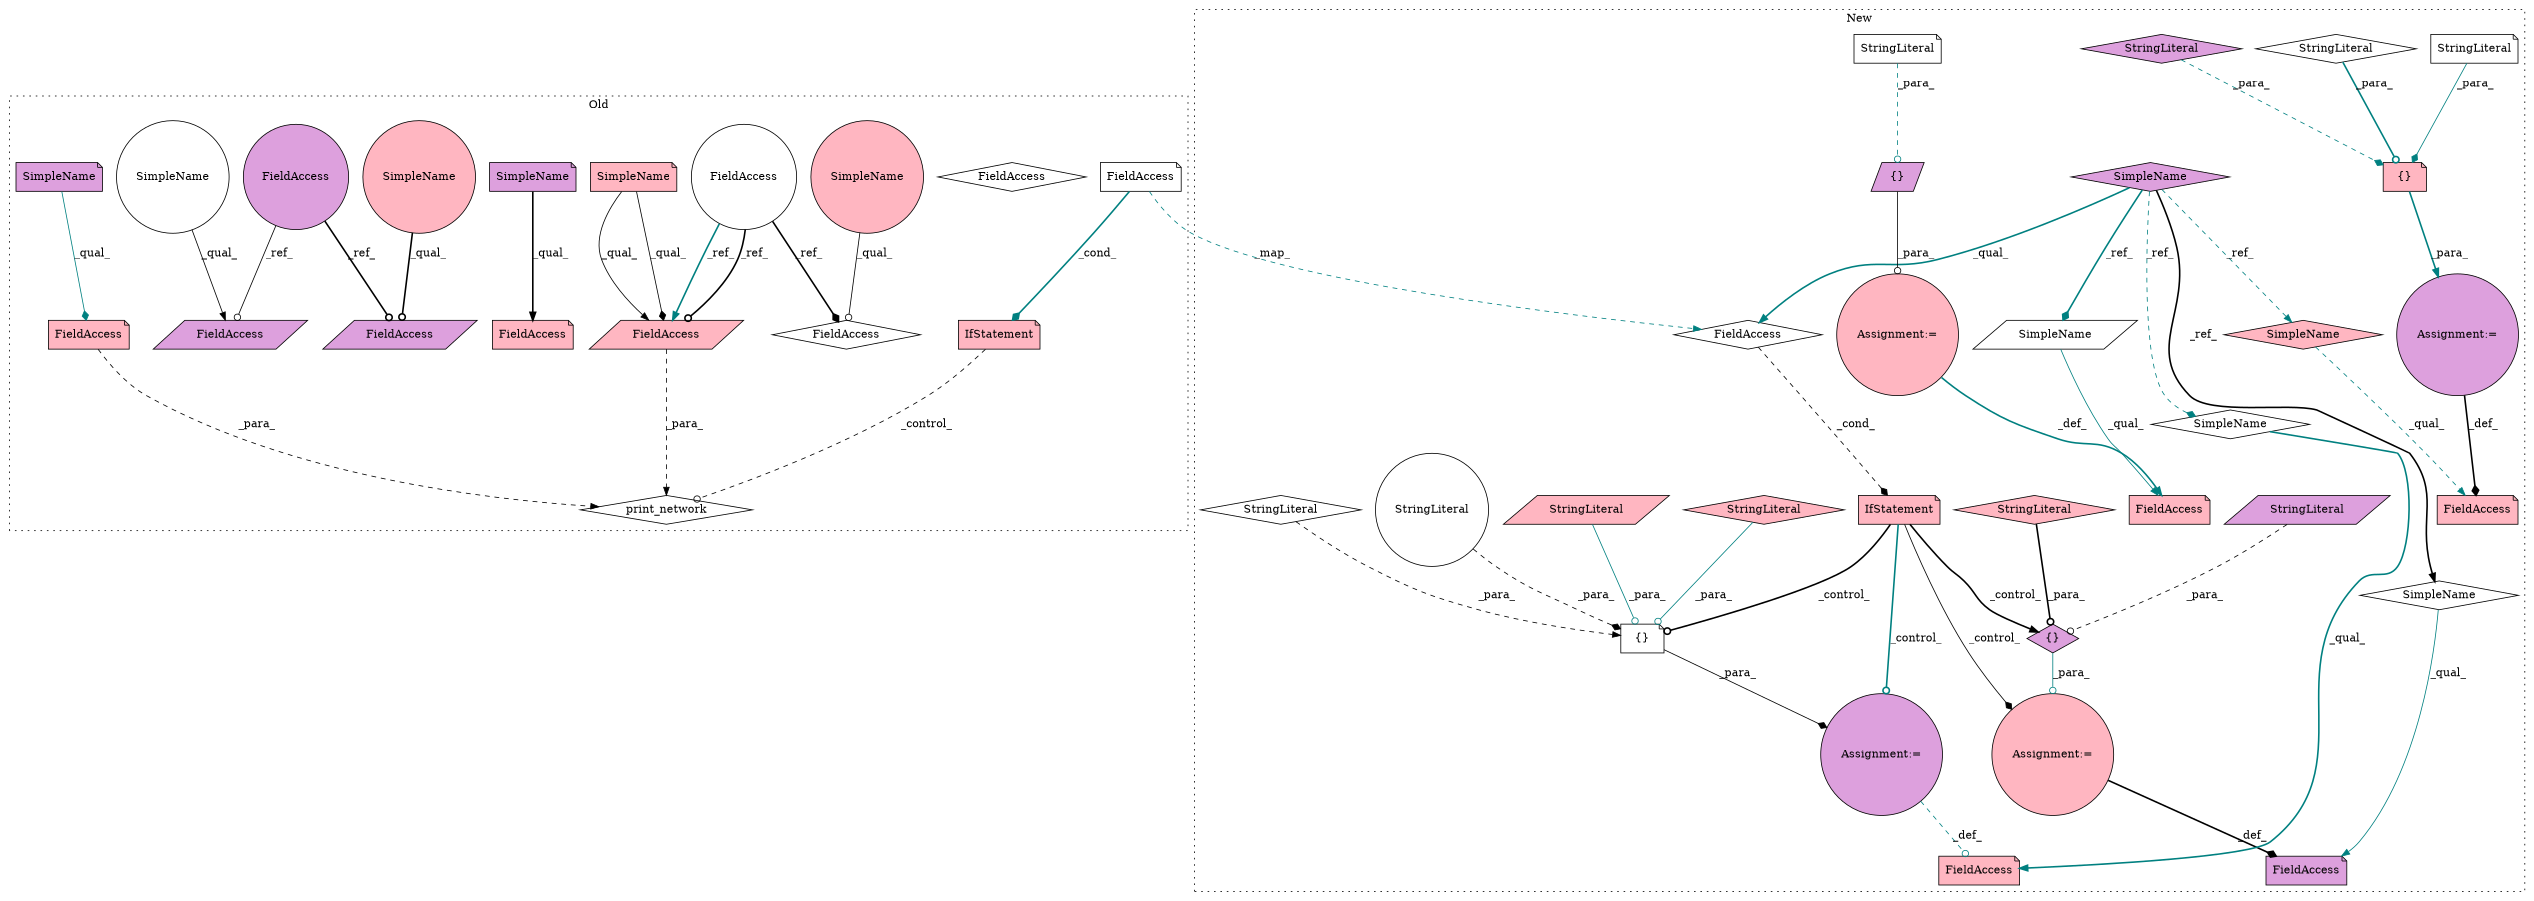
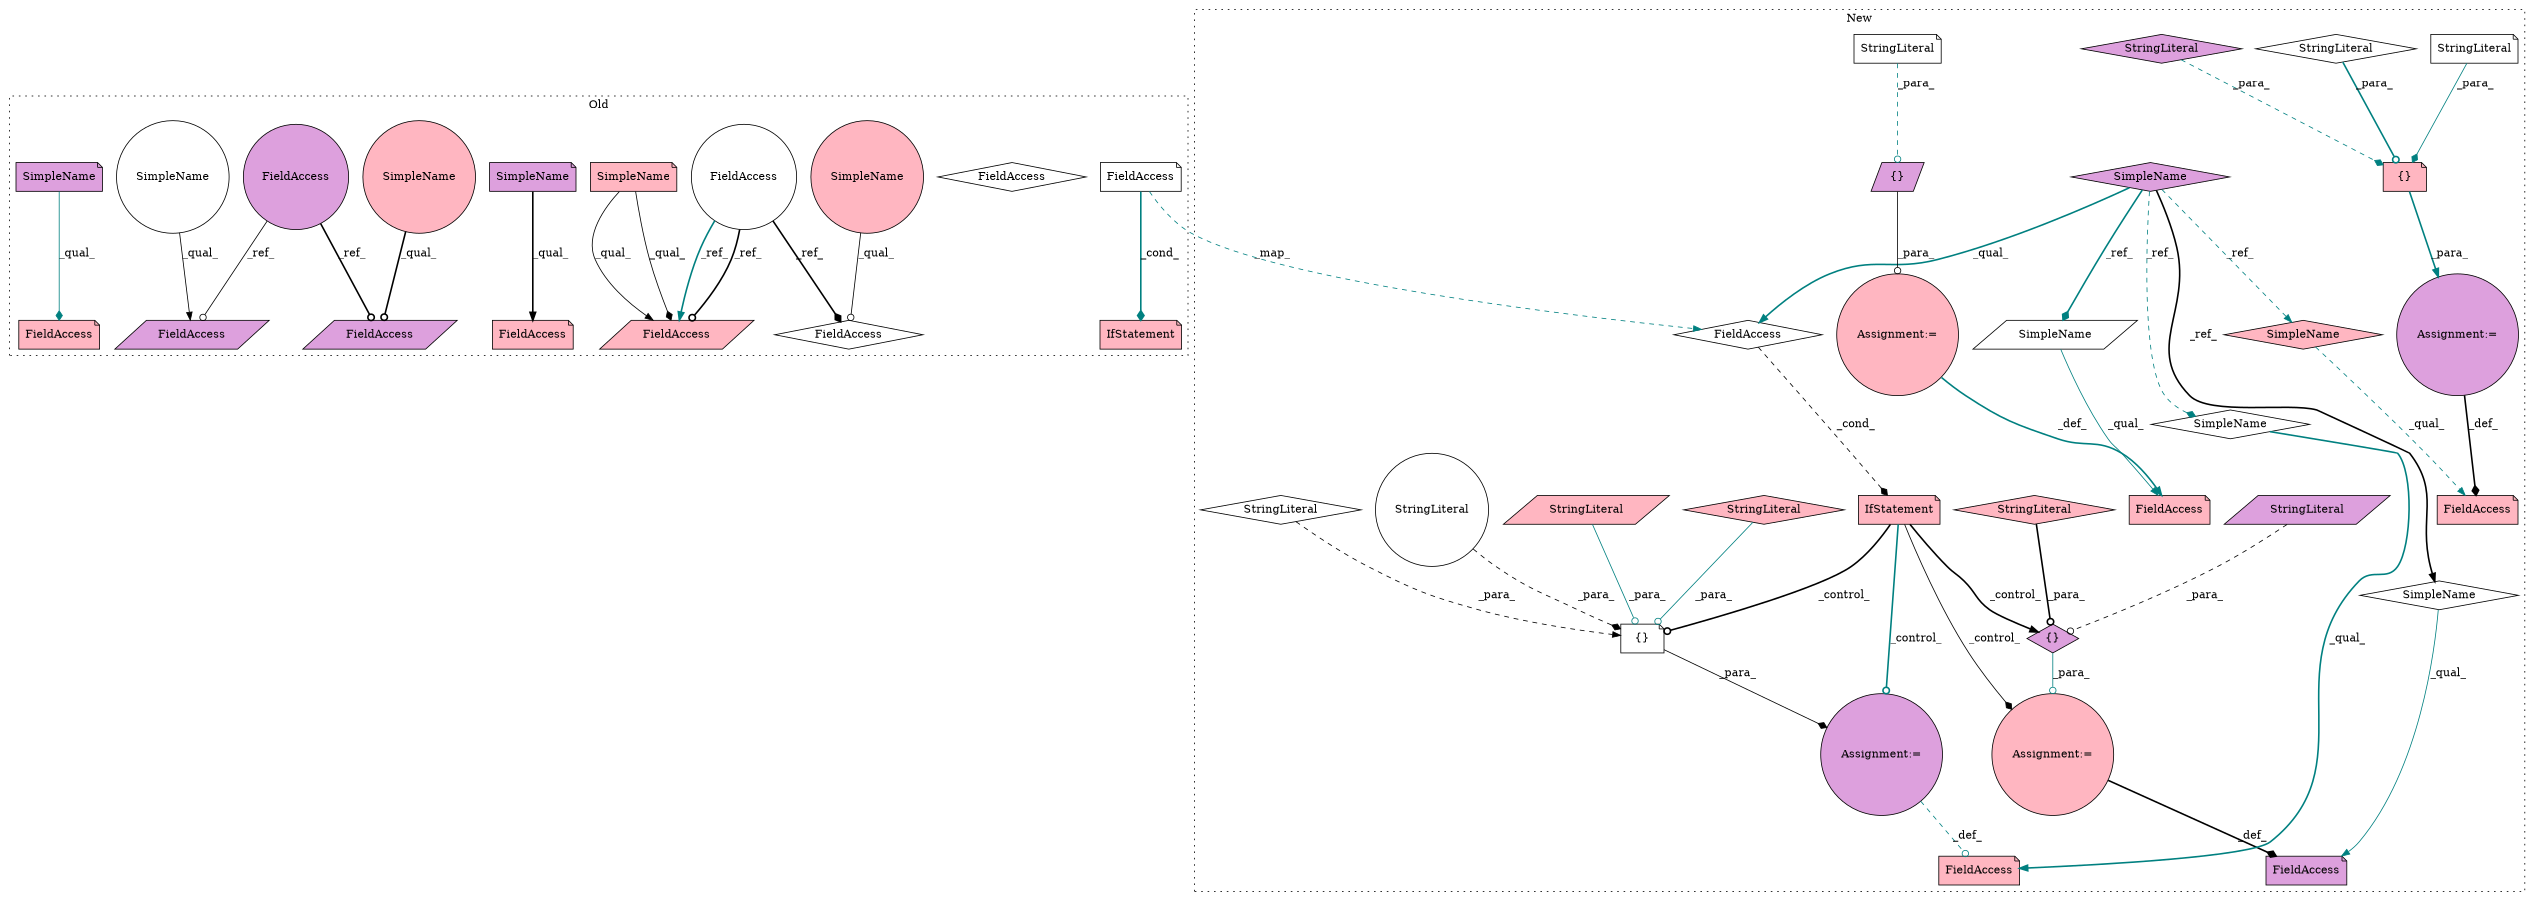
(666, 510) -> none
